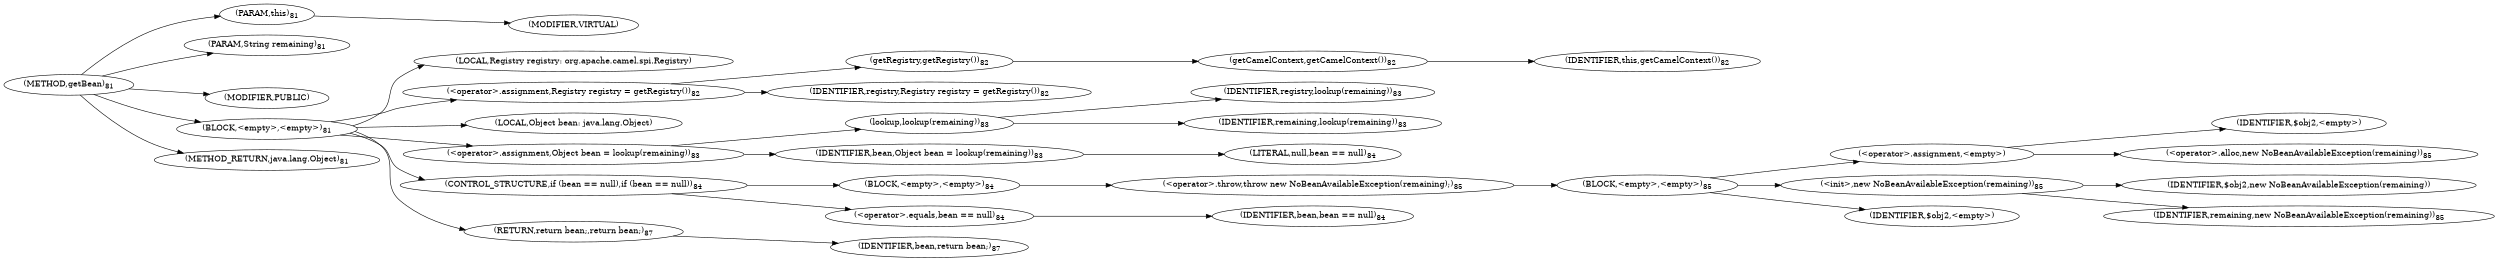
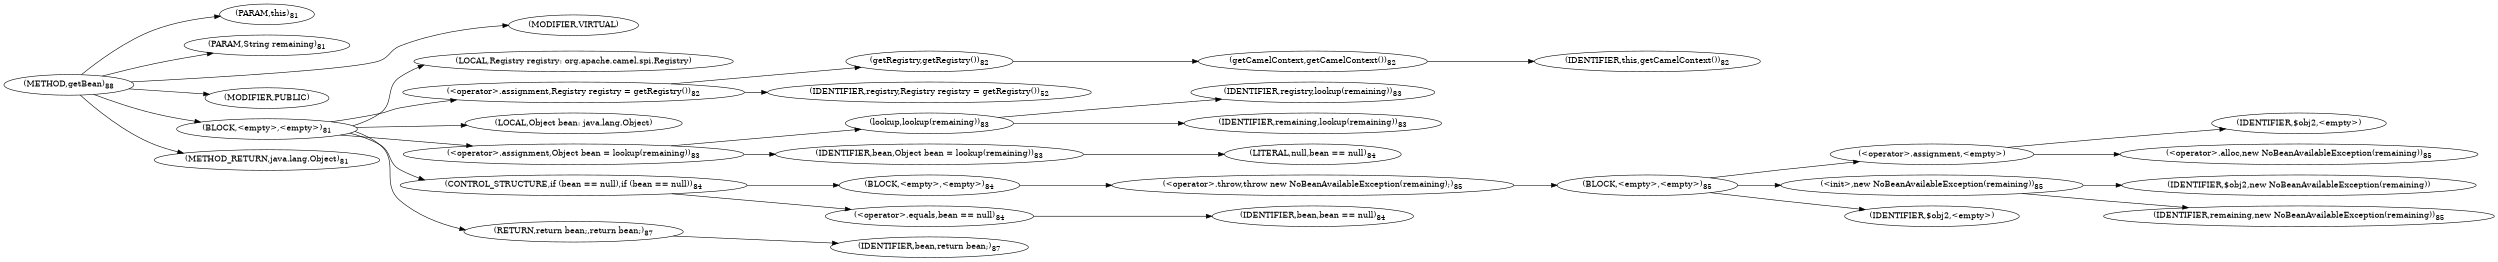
(409, 19) -> (321, 69)
(110, 84) -> (110, 84)
(1045, 91) -> (1045, 91)
